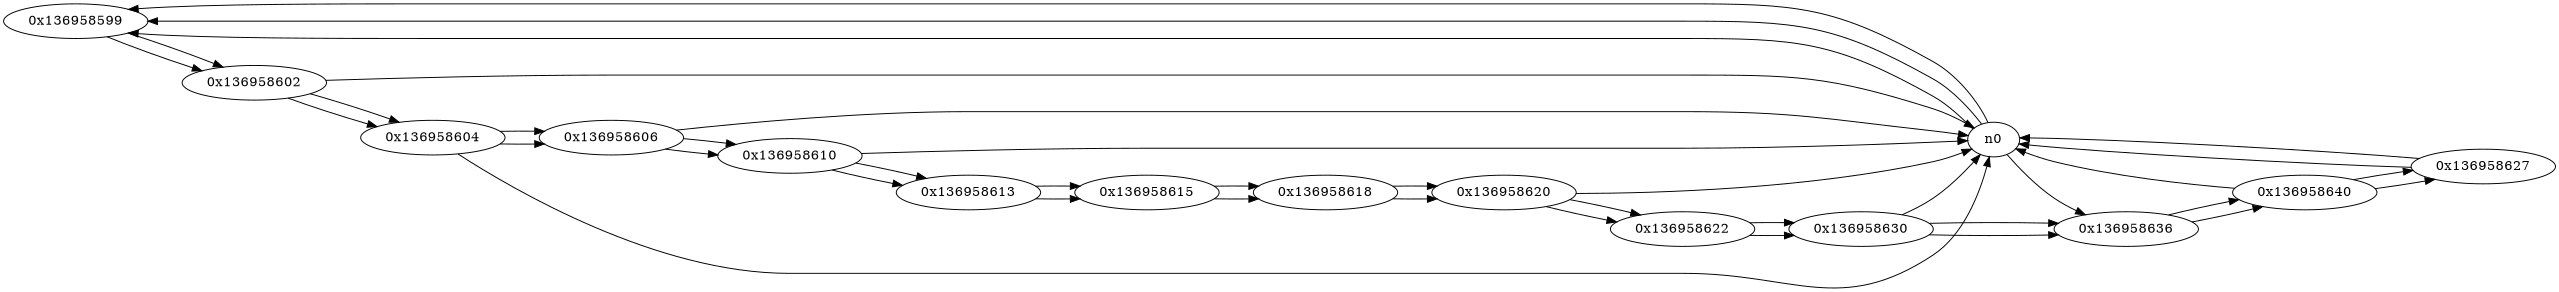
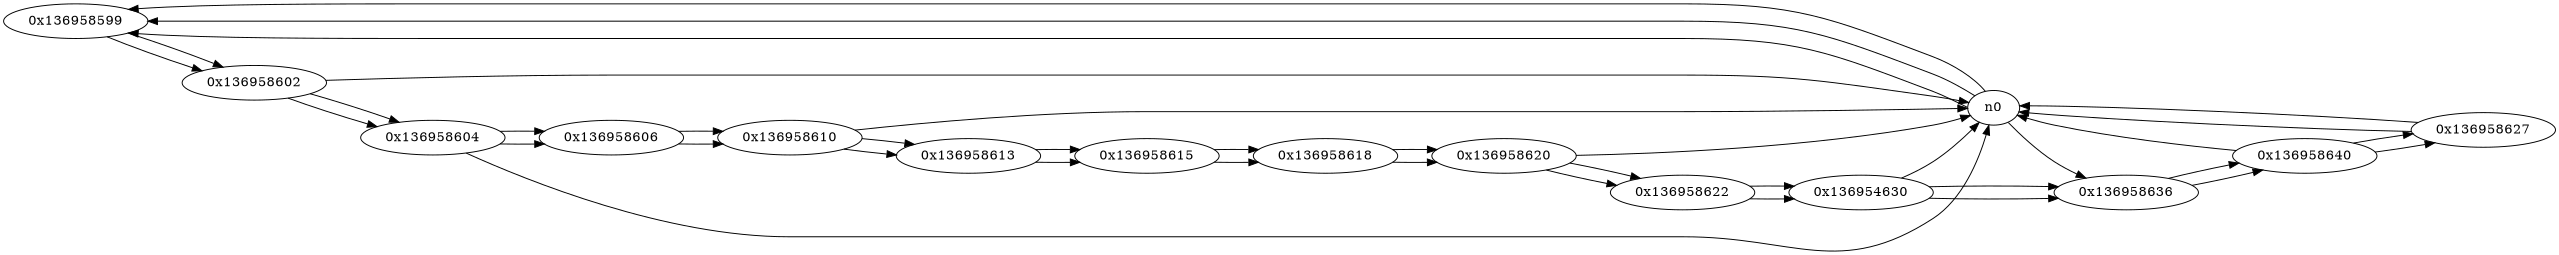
(1318, 112) -> none
(1861, 229) -> (1861, 192)
